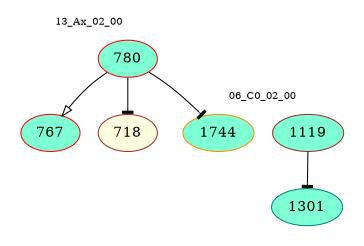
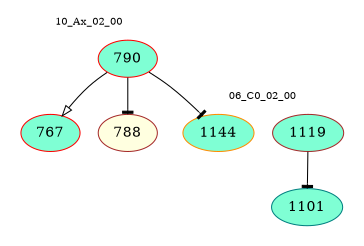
(89, 22) -> (89, 22)
(128, 59) -> (128, 59)
(128, 133) -> (128, 133)
(218, 133) -> (218, 133)
(307, 207) -> (307, 207)
